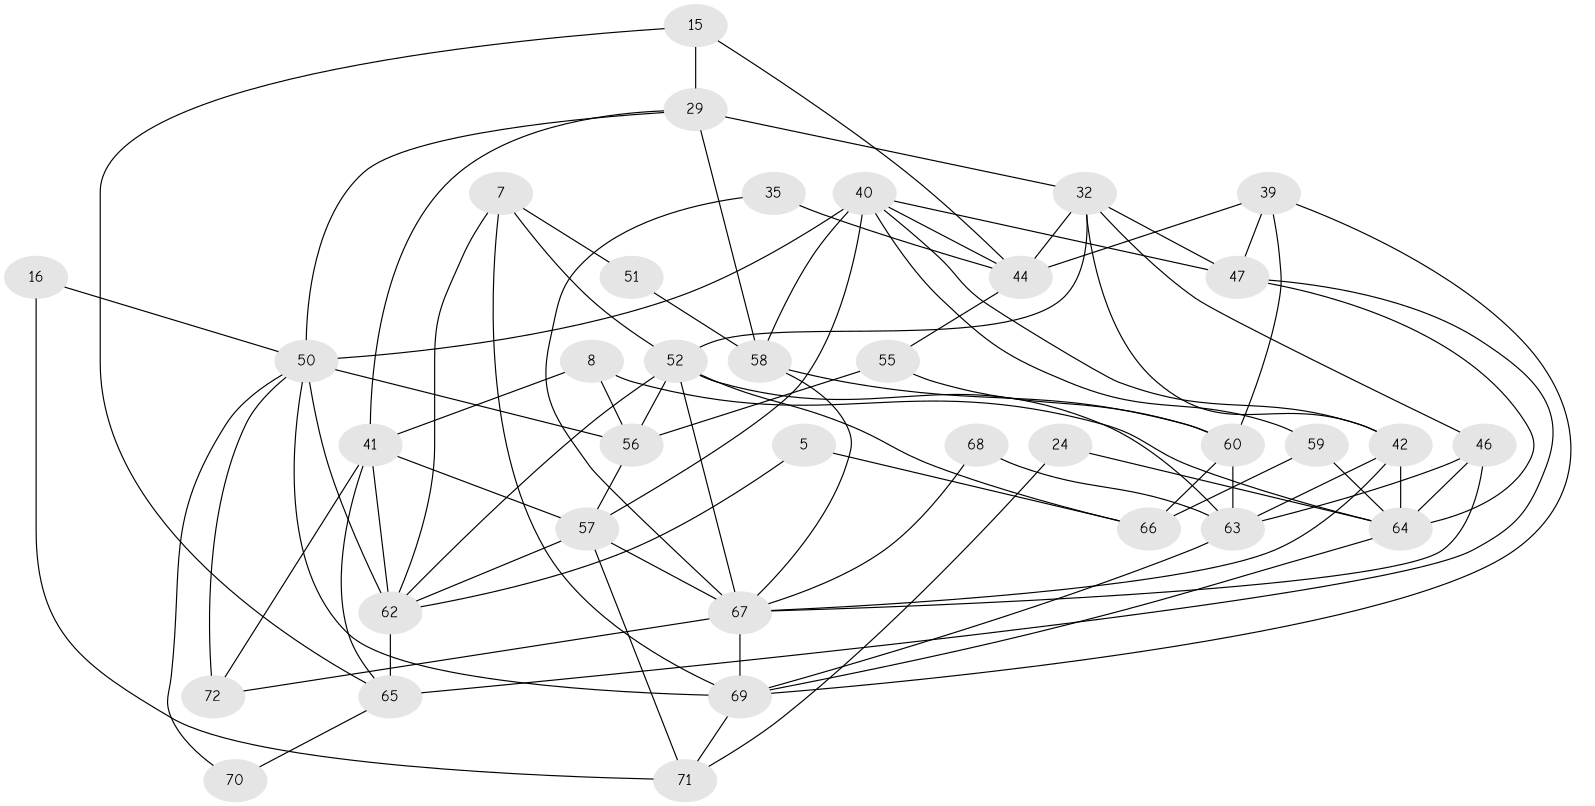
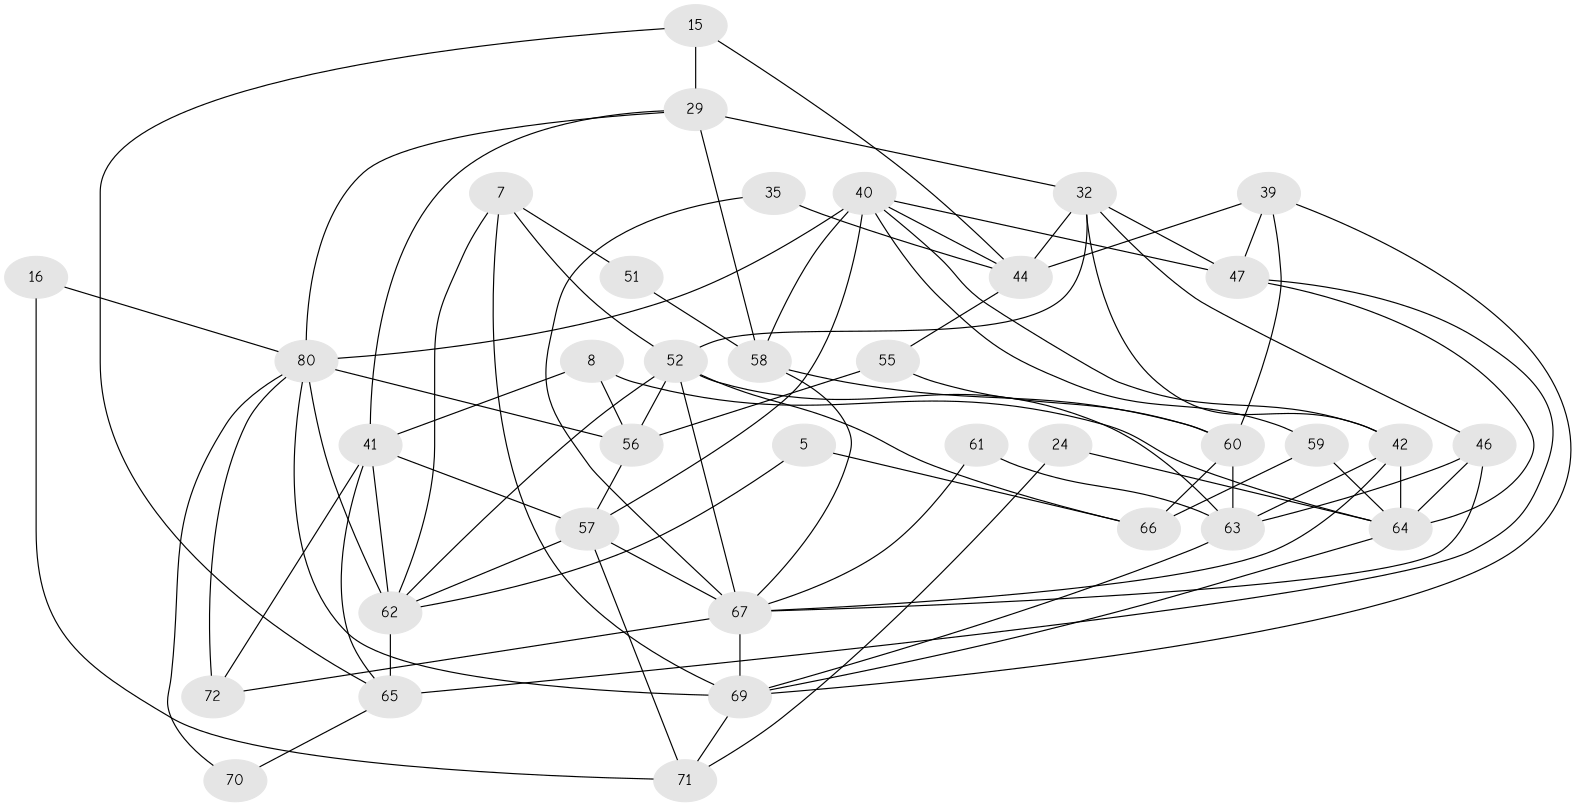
(306, 361) -> (306, 361)
(977, 445) -> (977, 445)
